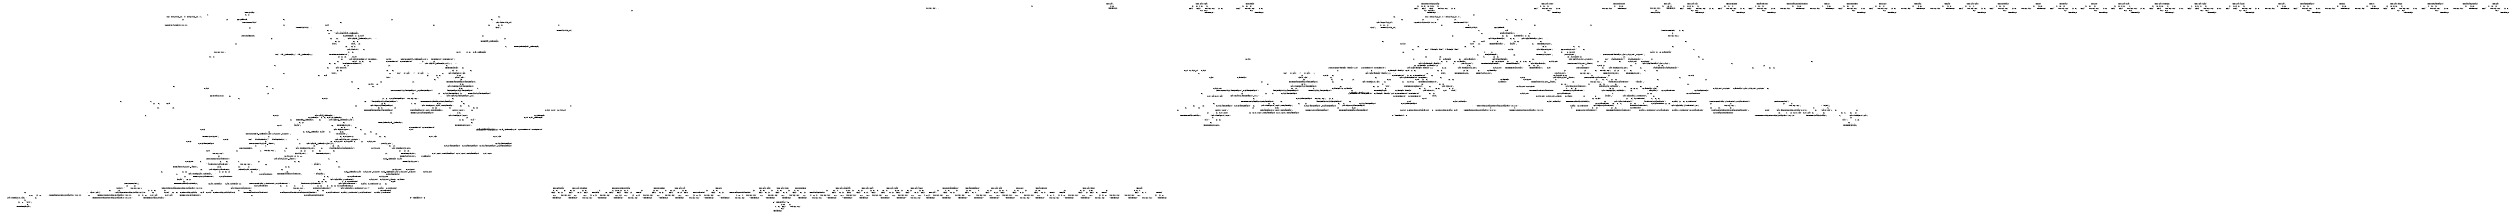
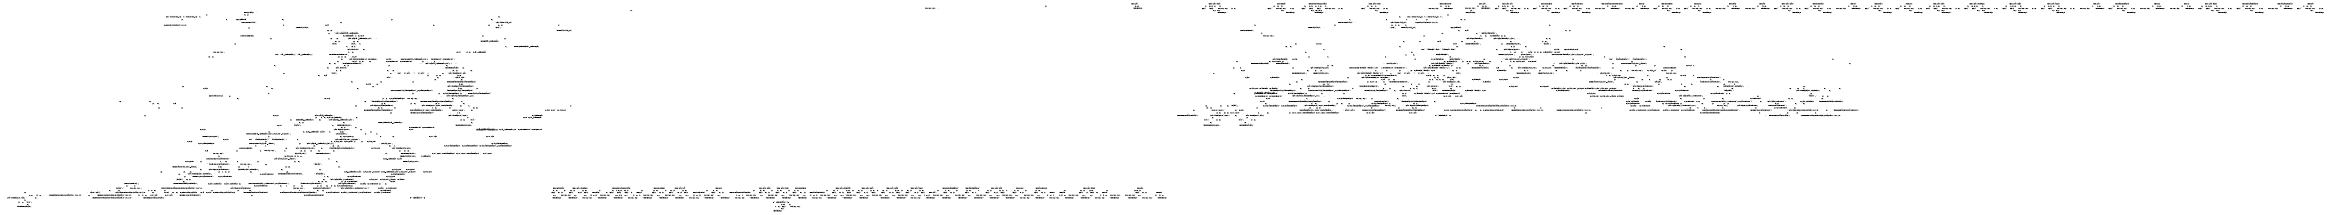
(1496, 57) -> none
(313, 118) -> (316, 118)
